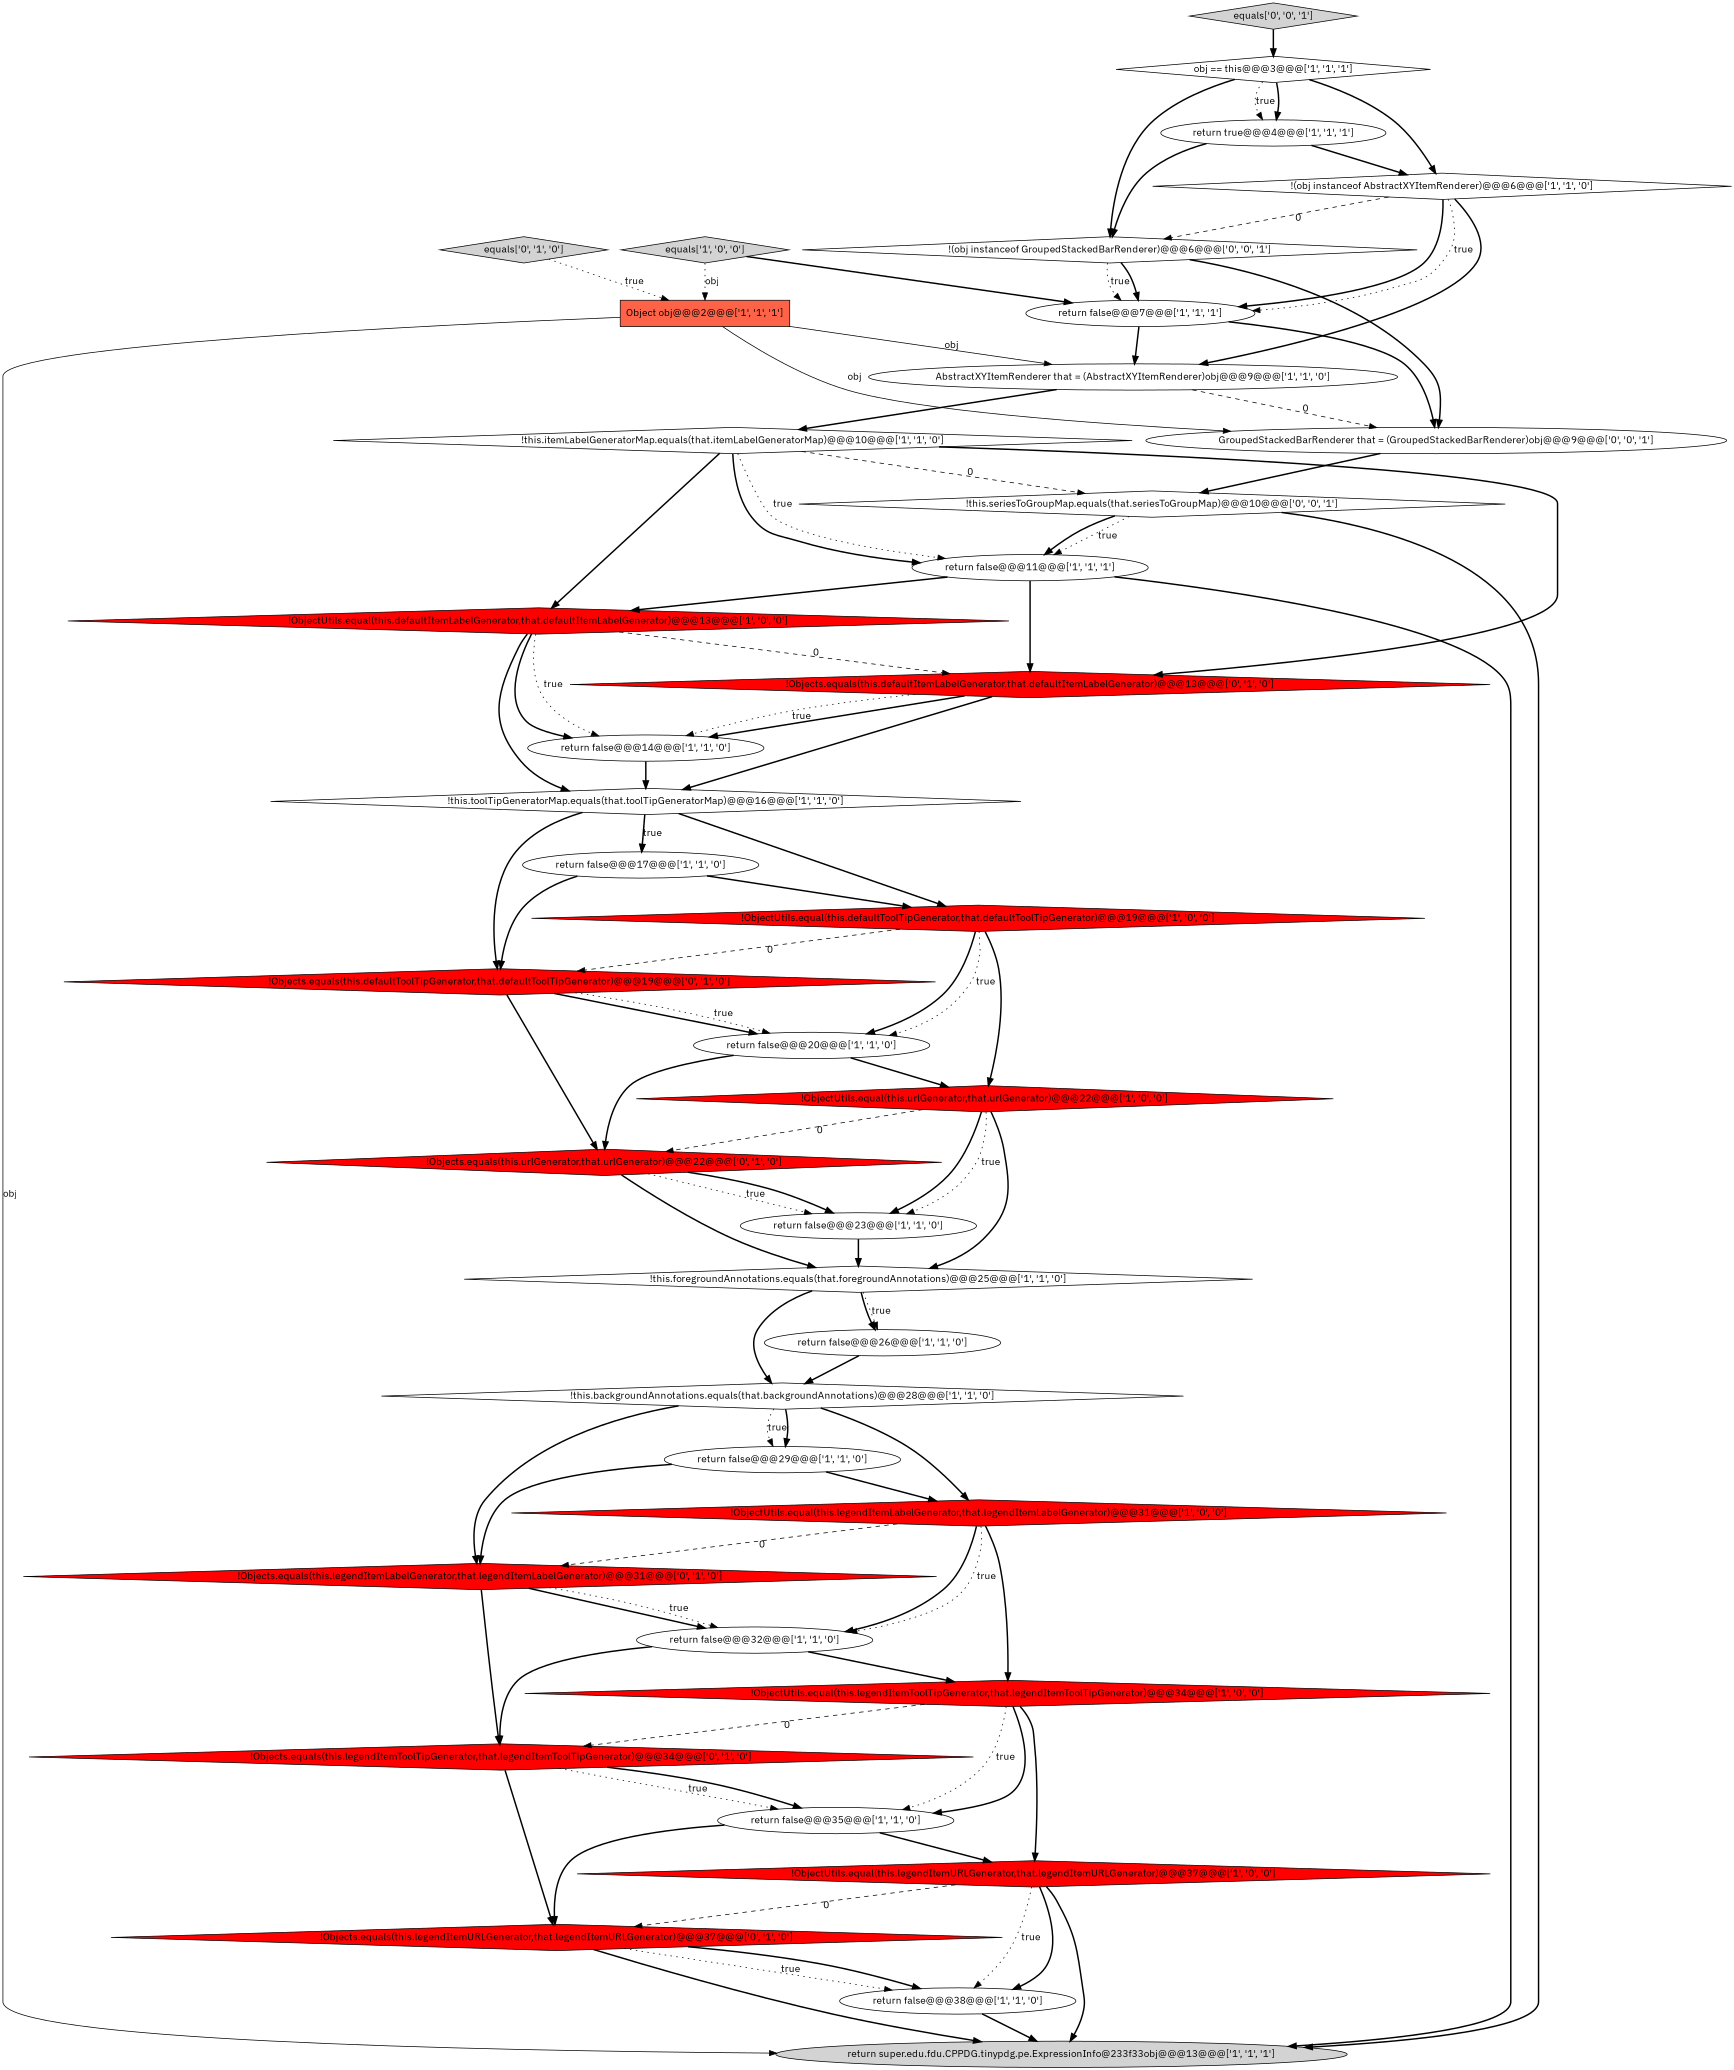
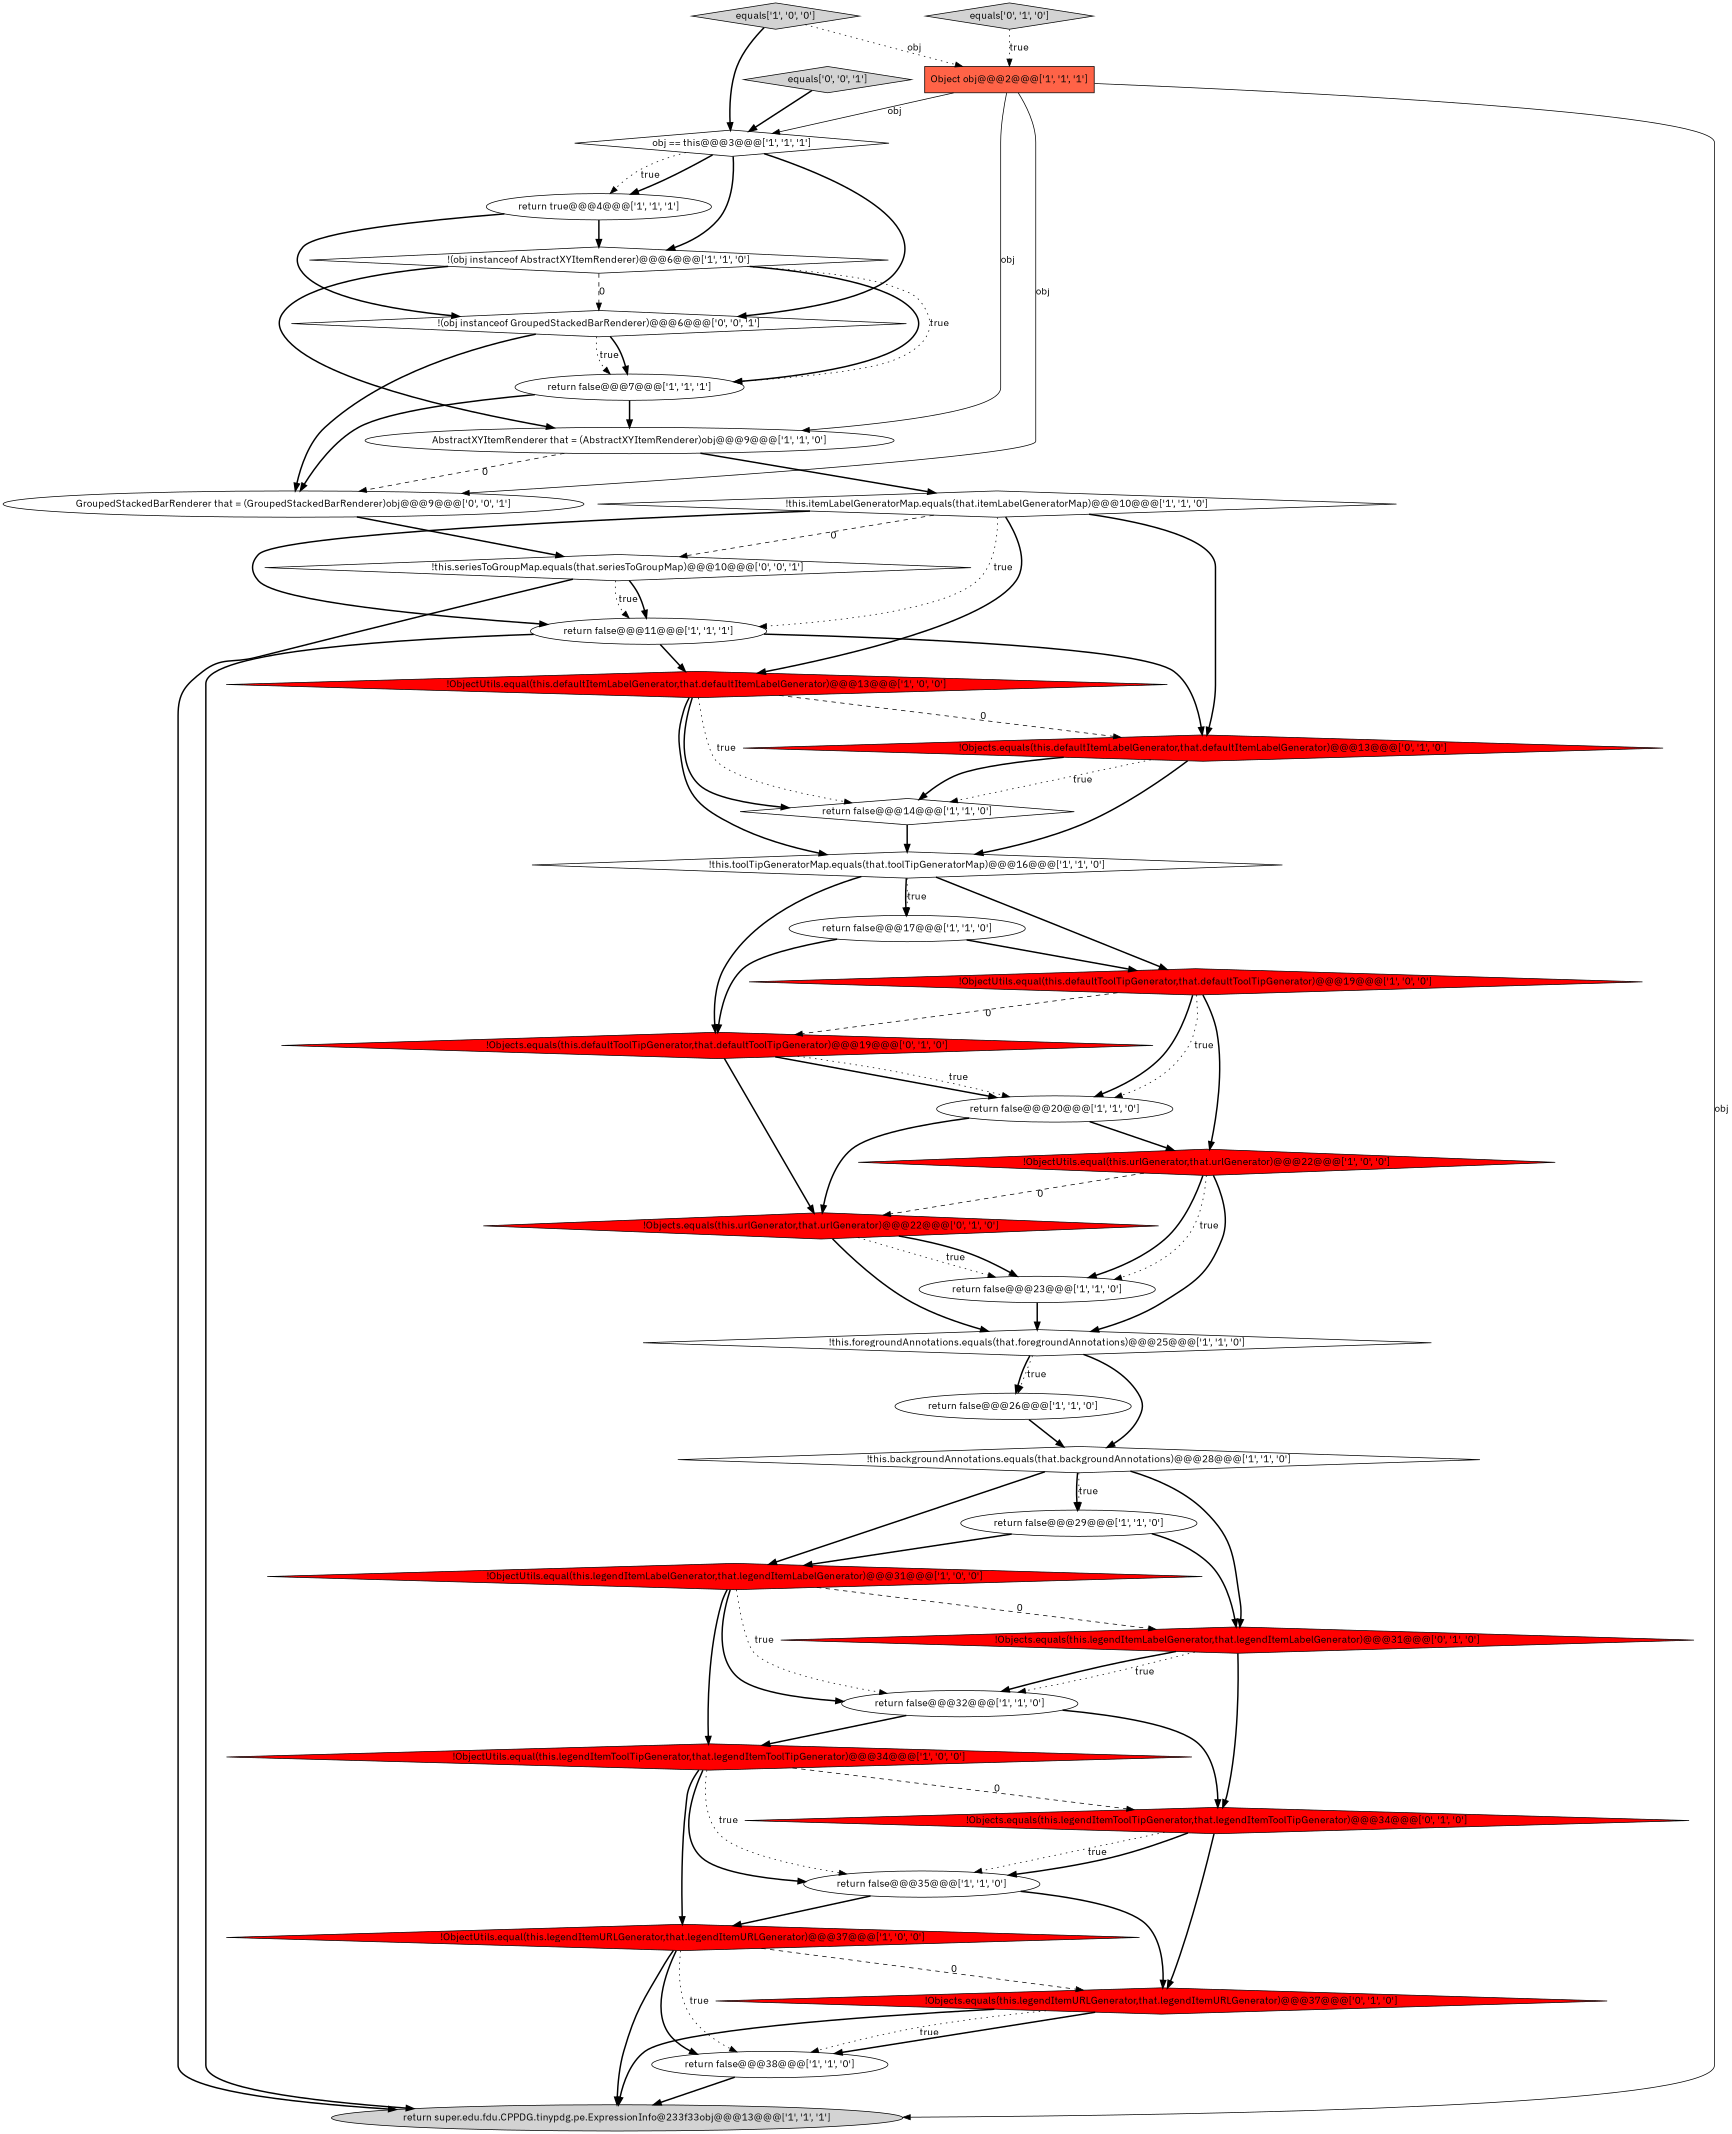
none -> (867, 112)
(905, 279) -> (735, 71)
(646, 748) -> (907, 812)
